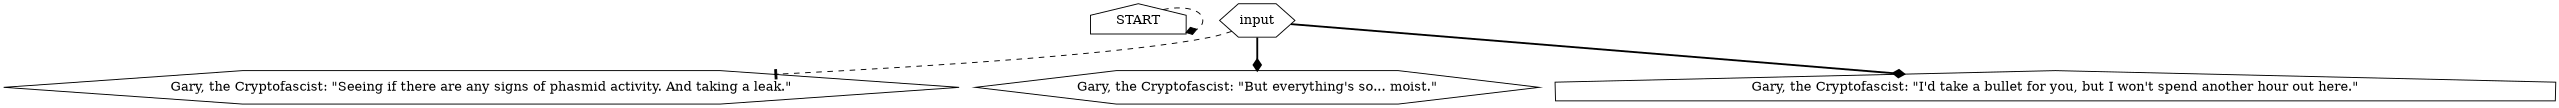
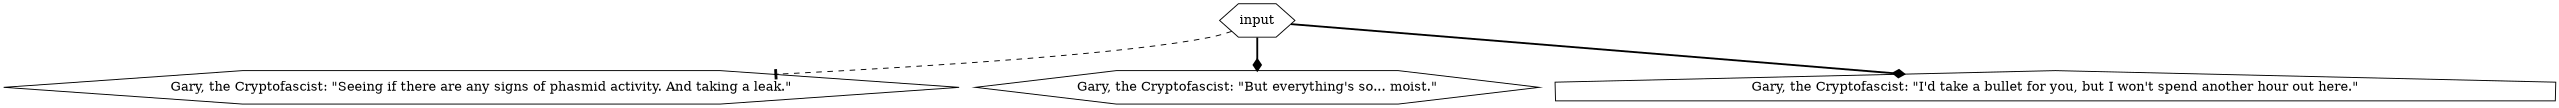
(1138, 20) -> none
